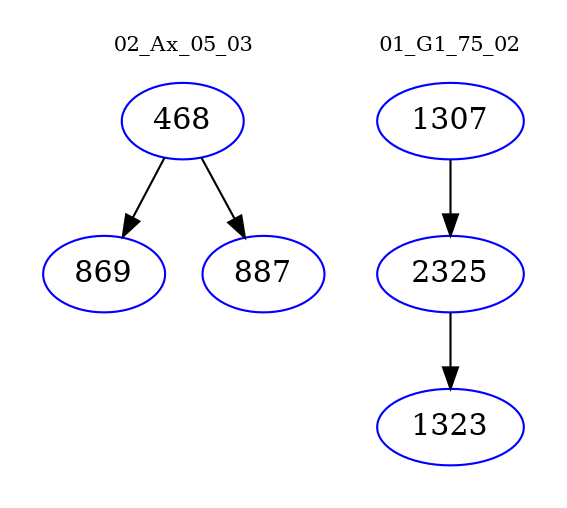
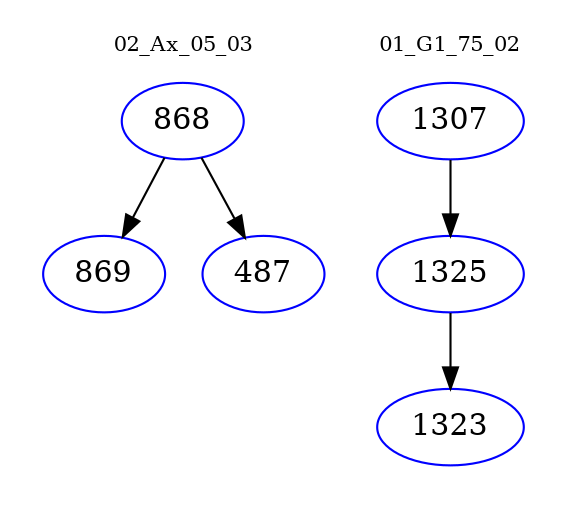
(183, 121) -> (183, 121)
(264, 274) -> (264, 274)
(450, 274) -> (450, 274)
